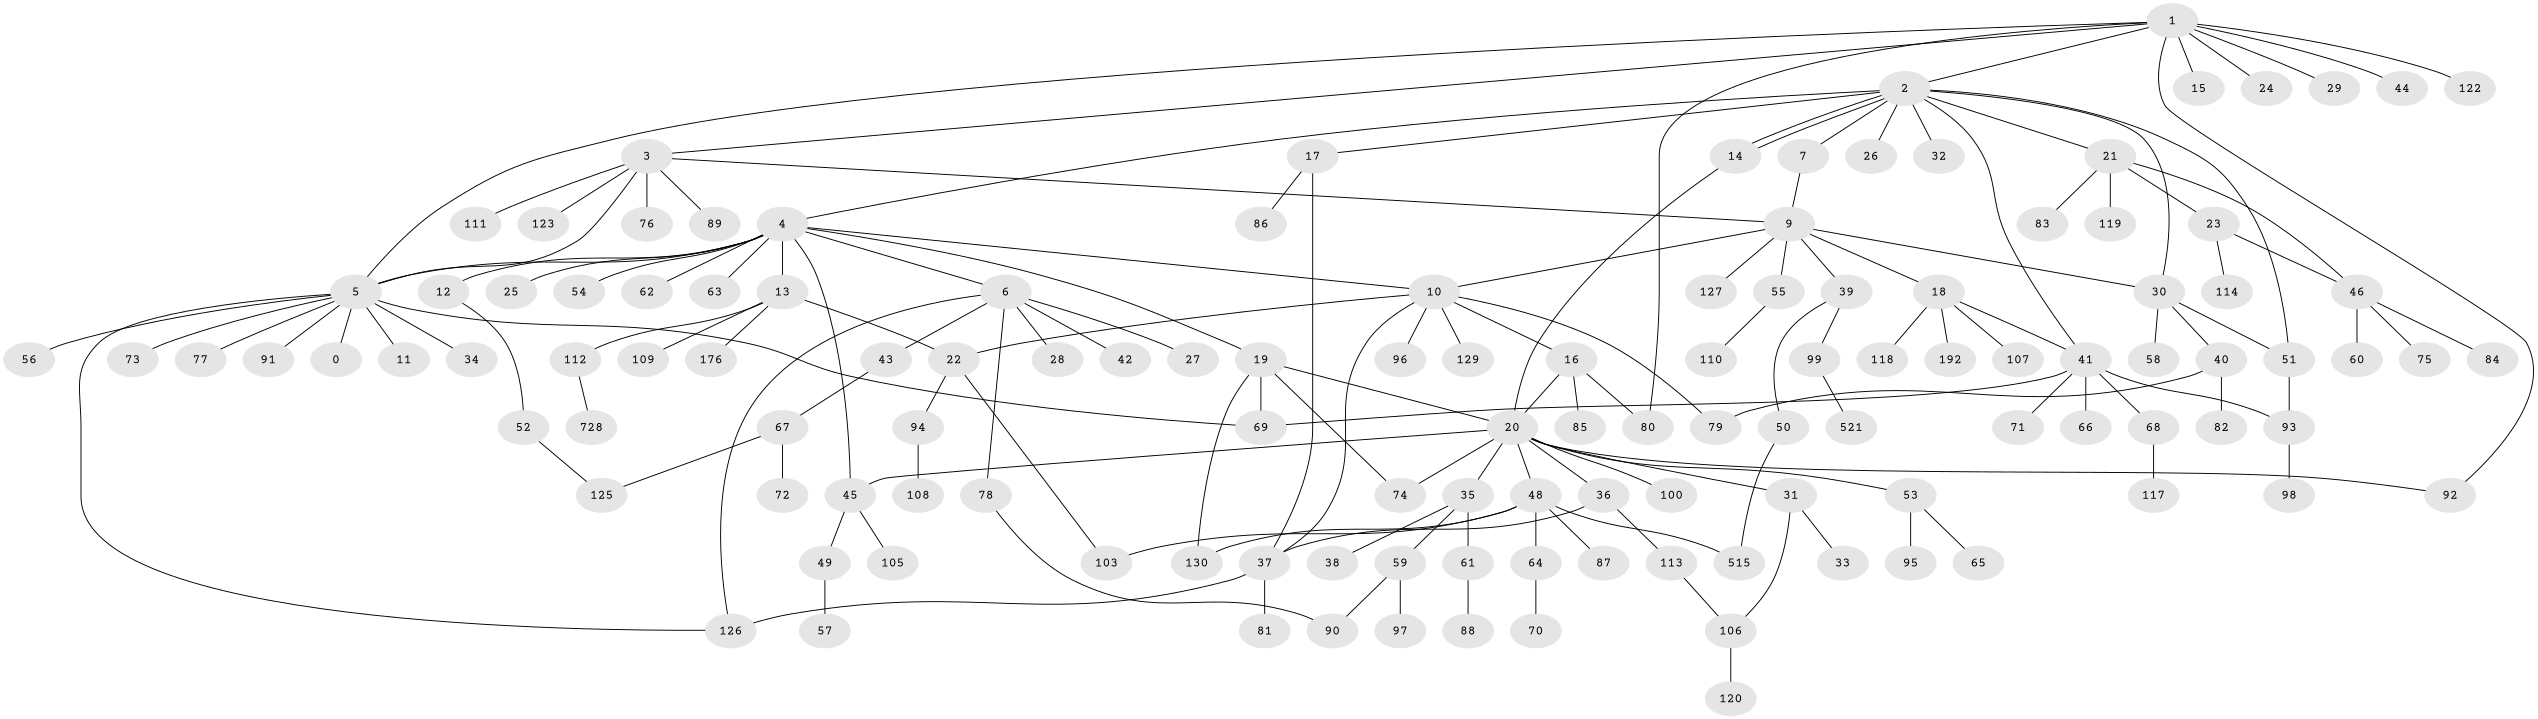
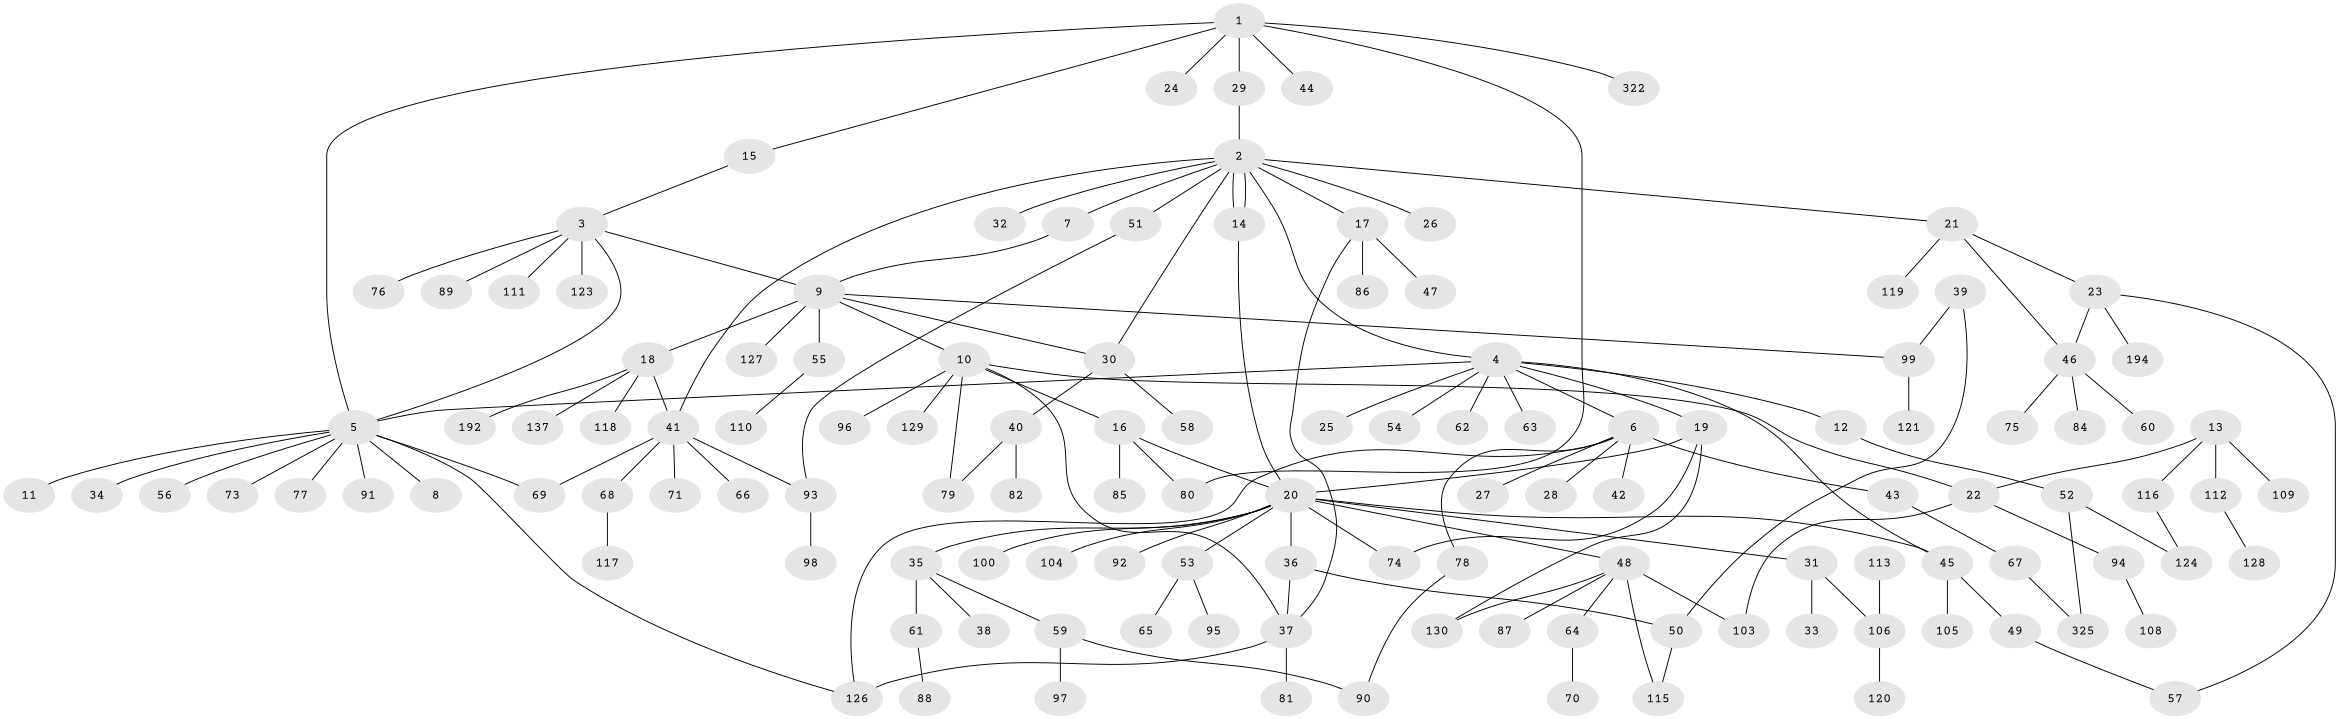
(2039, 55) -> (1239, 123)
(1410, 89) -> (666, 190)
(2470, 89) -> (1634, 89)
(2042, 224) -> none
(2385, 248) -> none
(783, 258) -> none
(1108, 258) -> none
(1818, 258) -> (1338, 324)
none -> (1430, 292)
(2227, 292) -> (2138, 360)
(2224, 326) -> none
(336, 360) -> (436, 495)
(711, 360) -> (2148, 495)
(2018, 360) -> (538, 428)
(1261, 394) -> none
(591, 428) -> (2254, 563)
(1851, 428) -> (1909, 428)
none -> (2335, 458)
(602, 495) -> (2083, 631)
(783, 495) -> none
(1629, 521) -> (1475, 596)
none -> (1052, 563)
(1739, 563) -> (1658, 699)
none -> (2187, 563)
